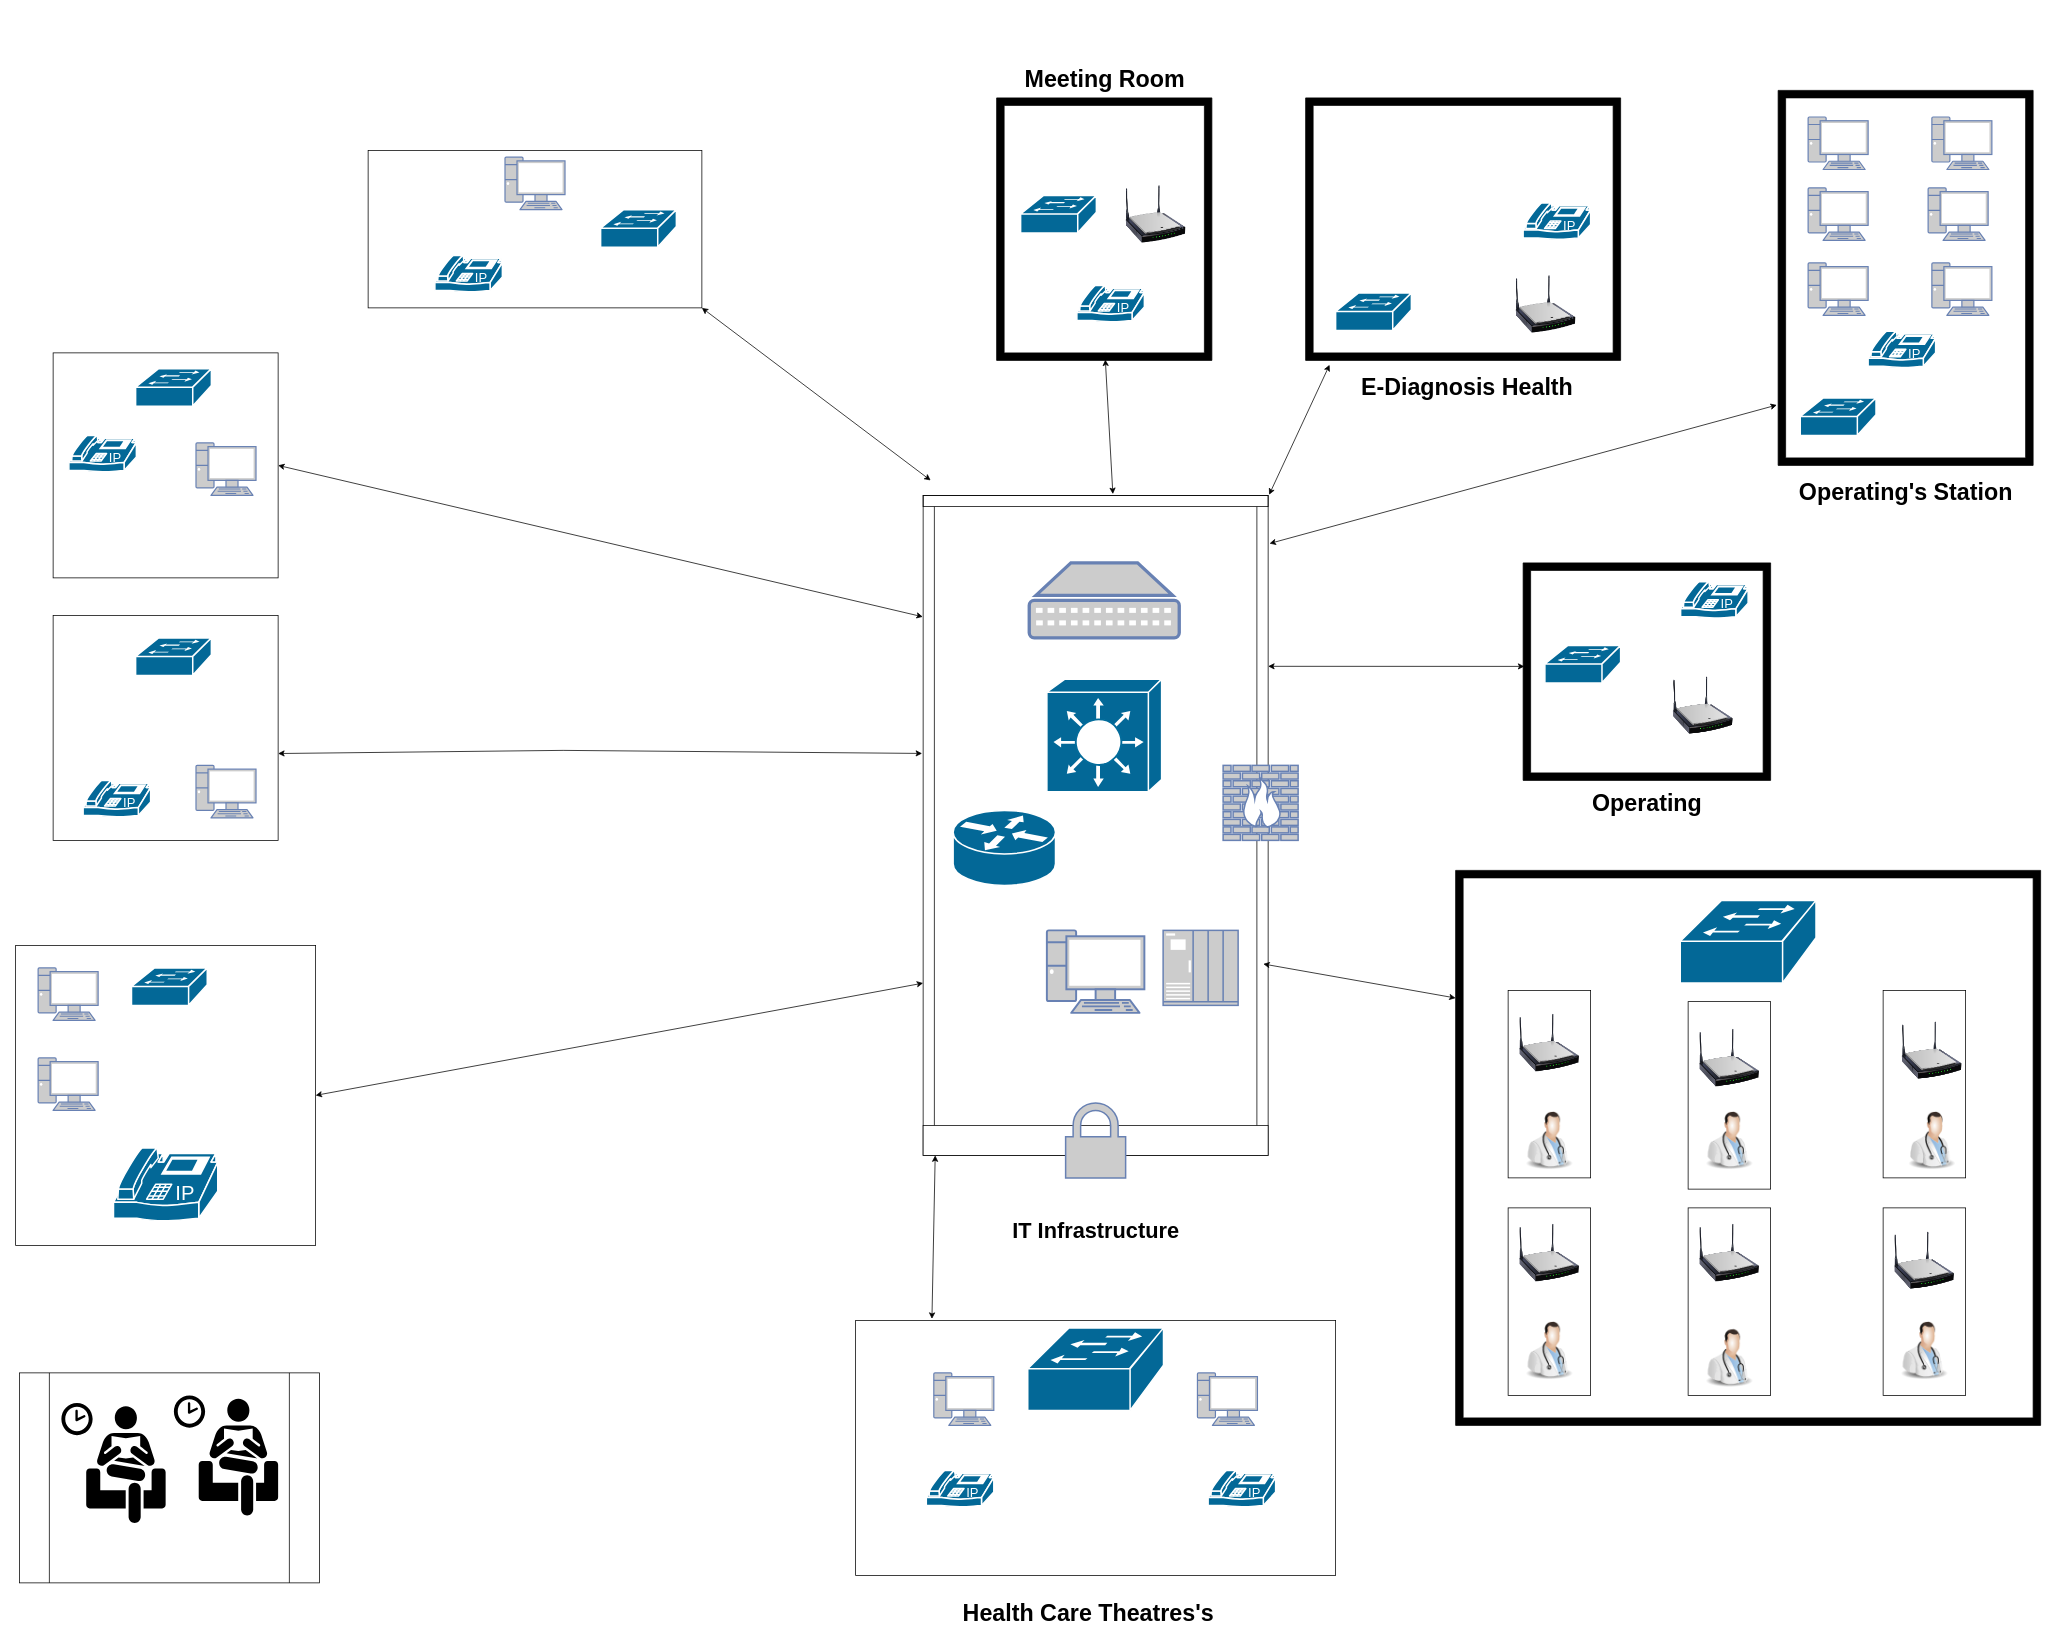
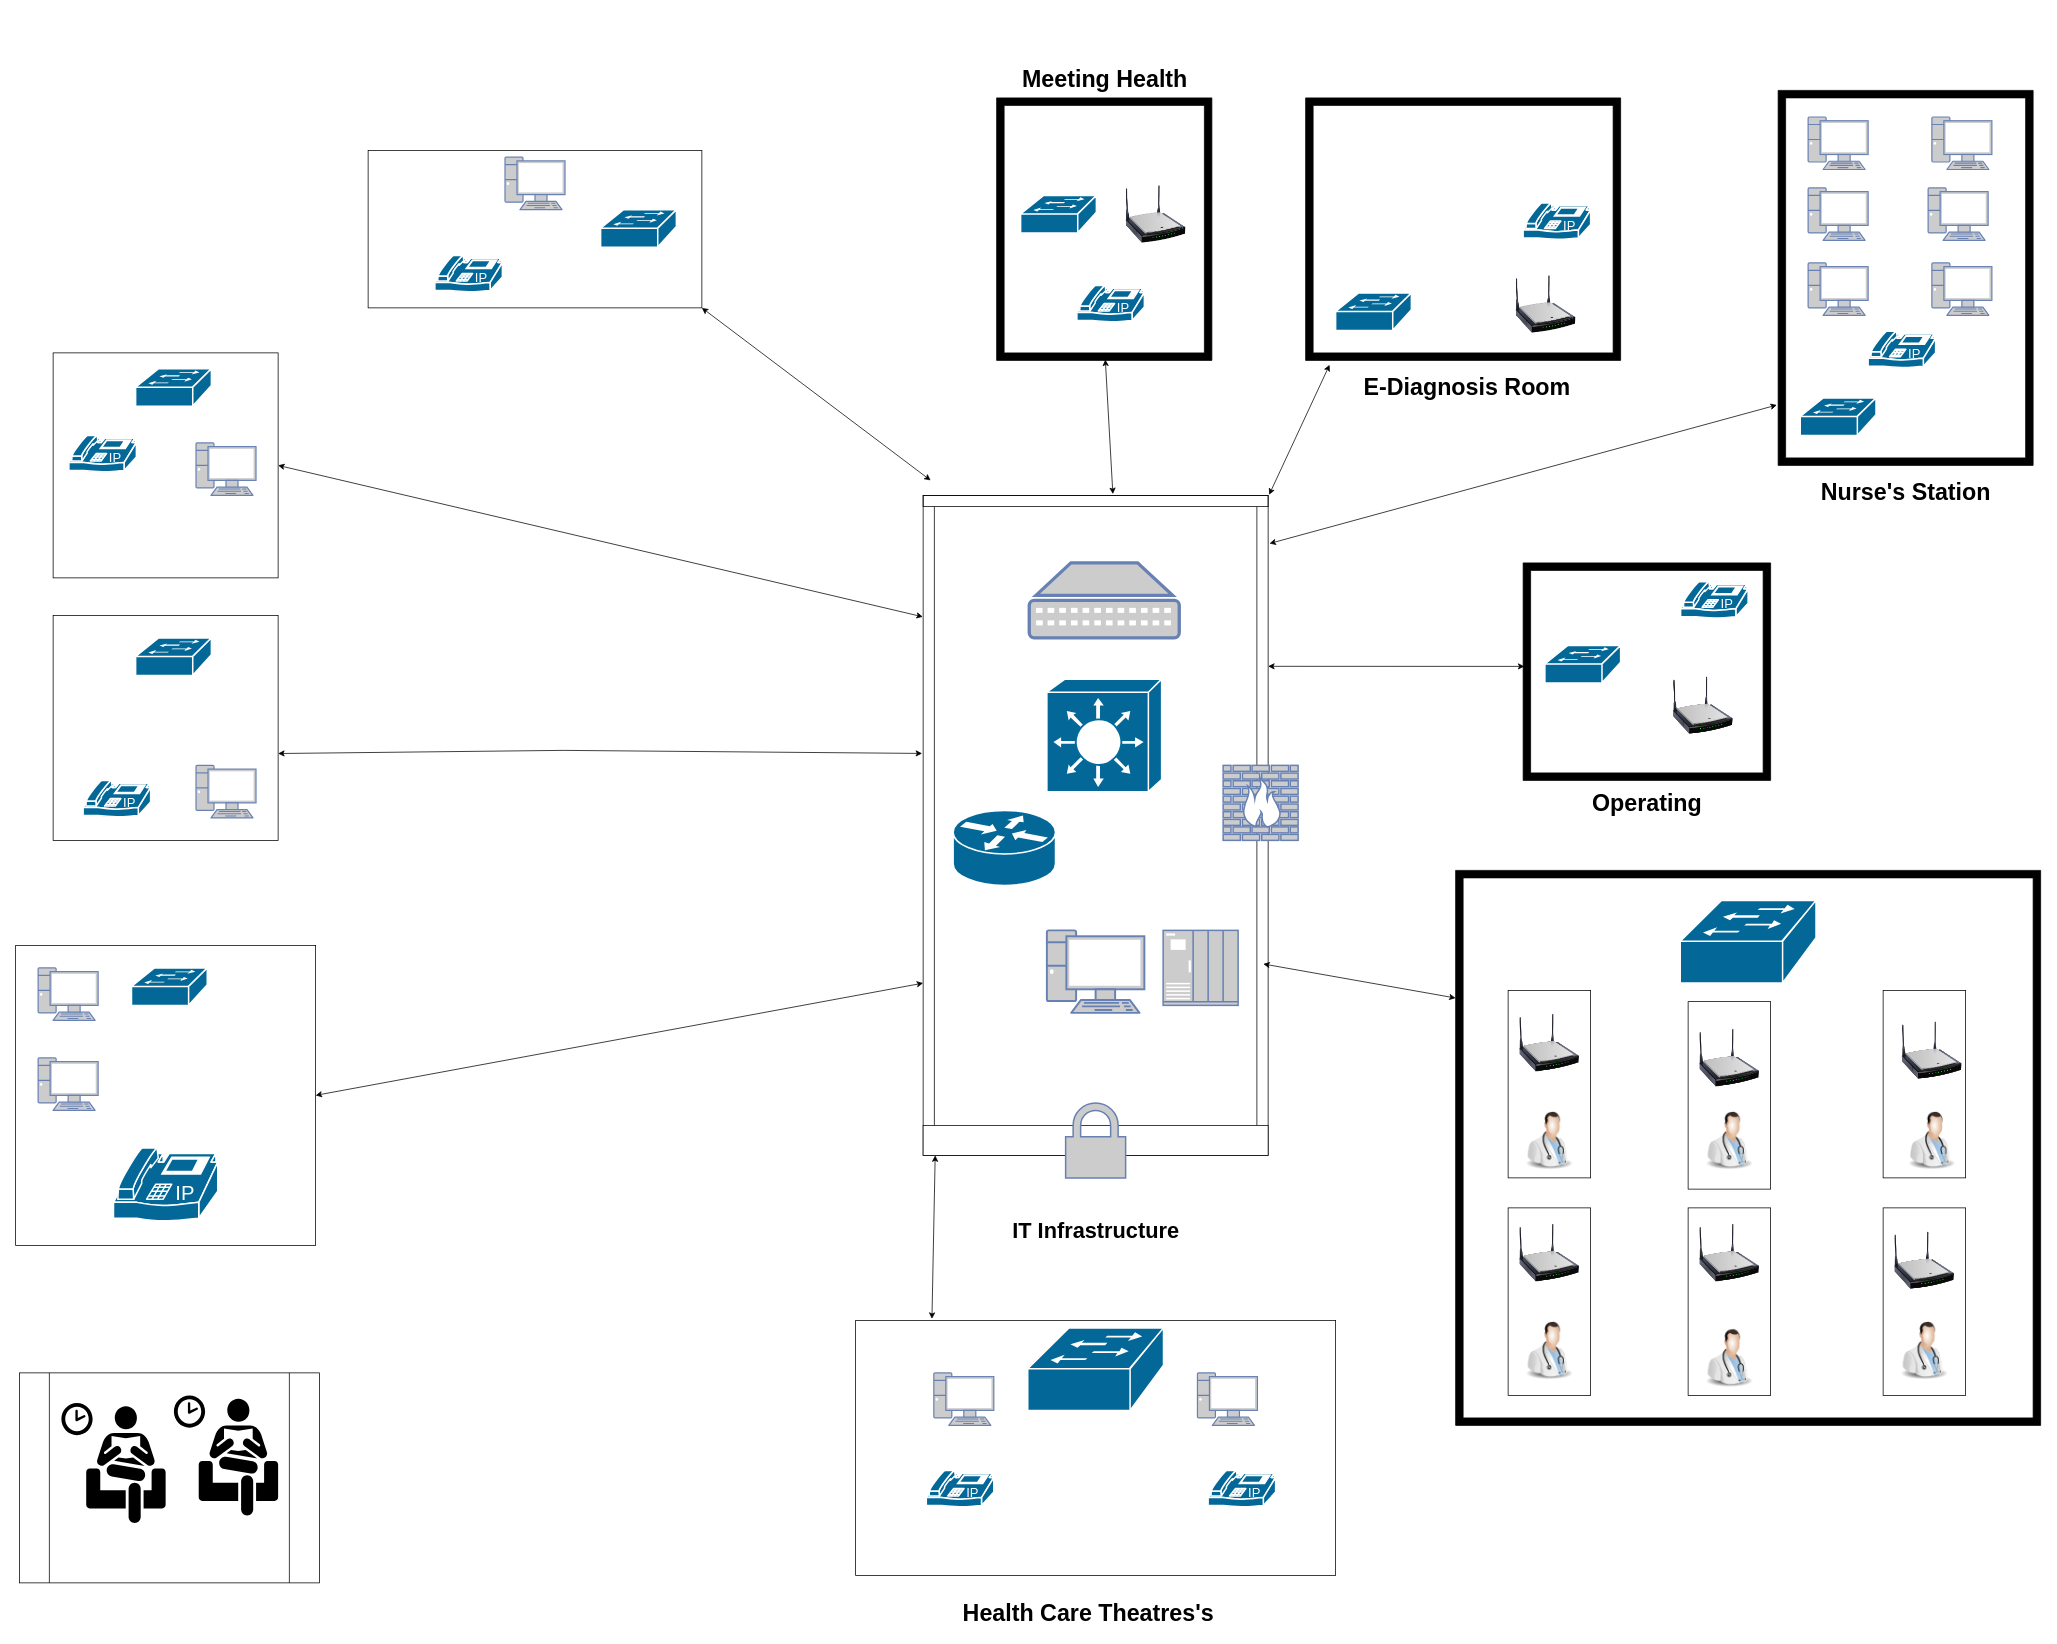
(1105, 79) -> (1105, 79)
(1467, 387) -> (1467, 387)
(1906, 492) -> (1906, 492)
